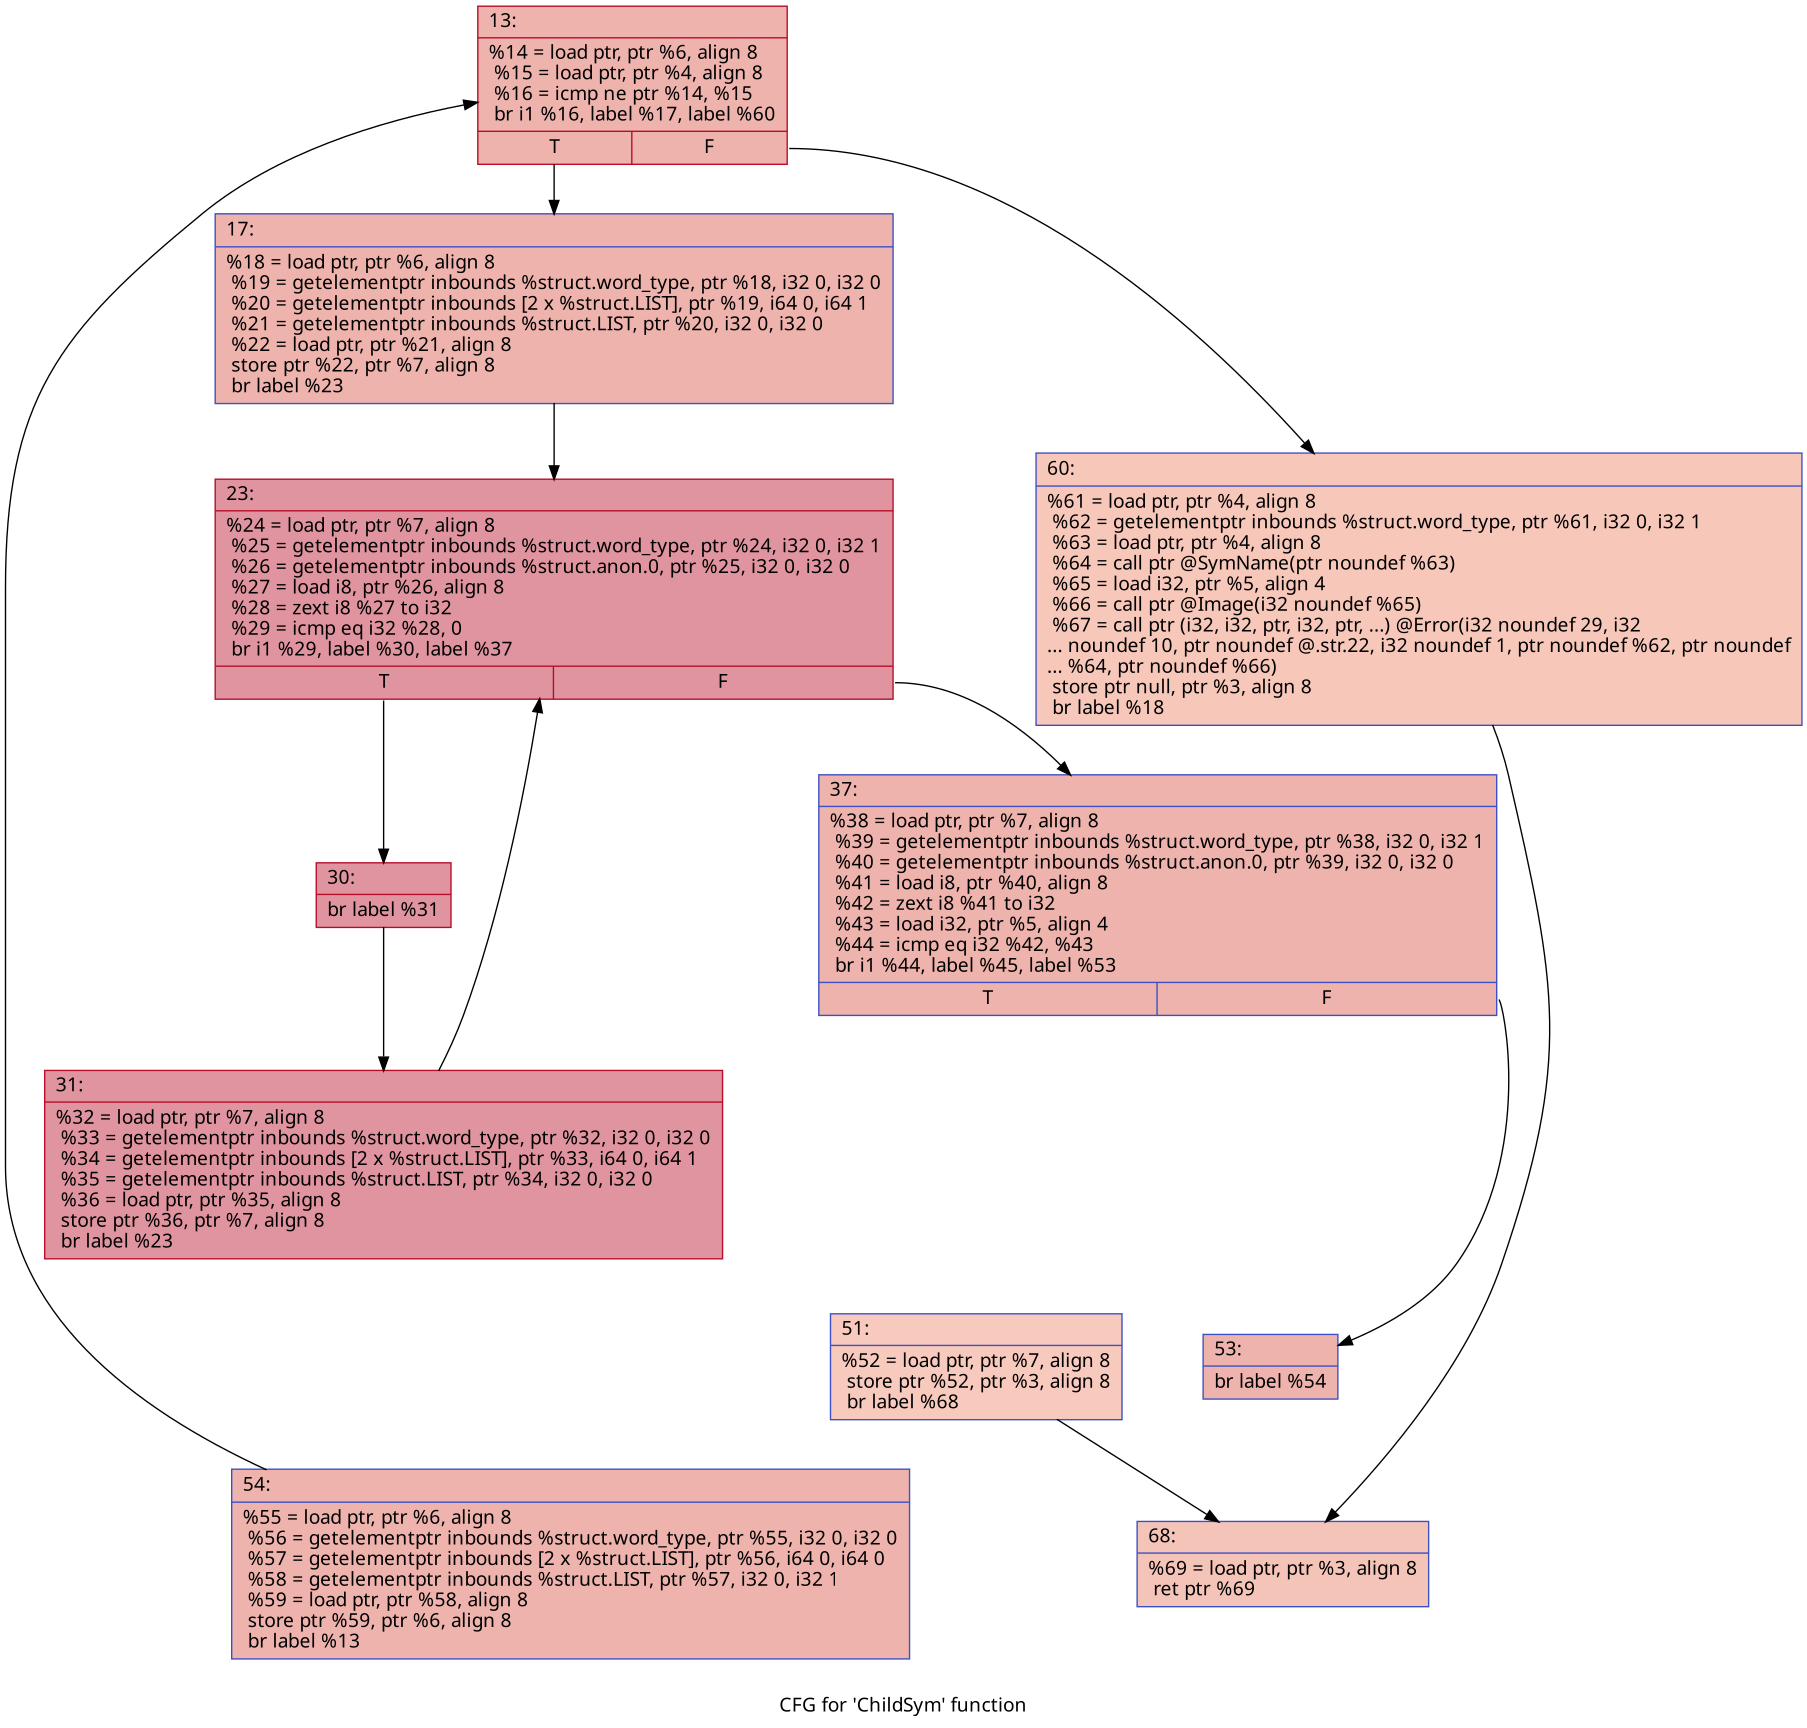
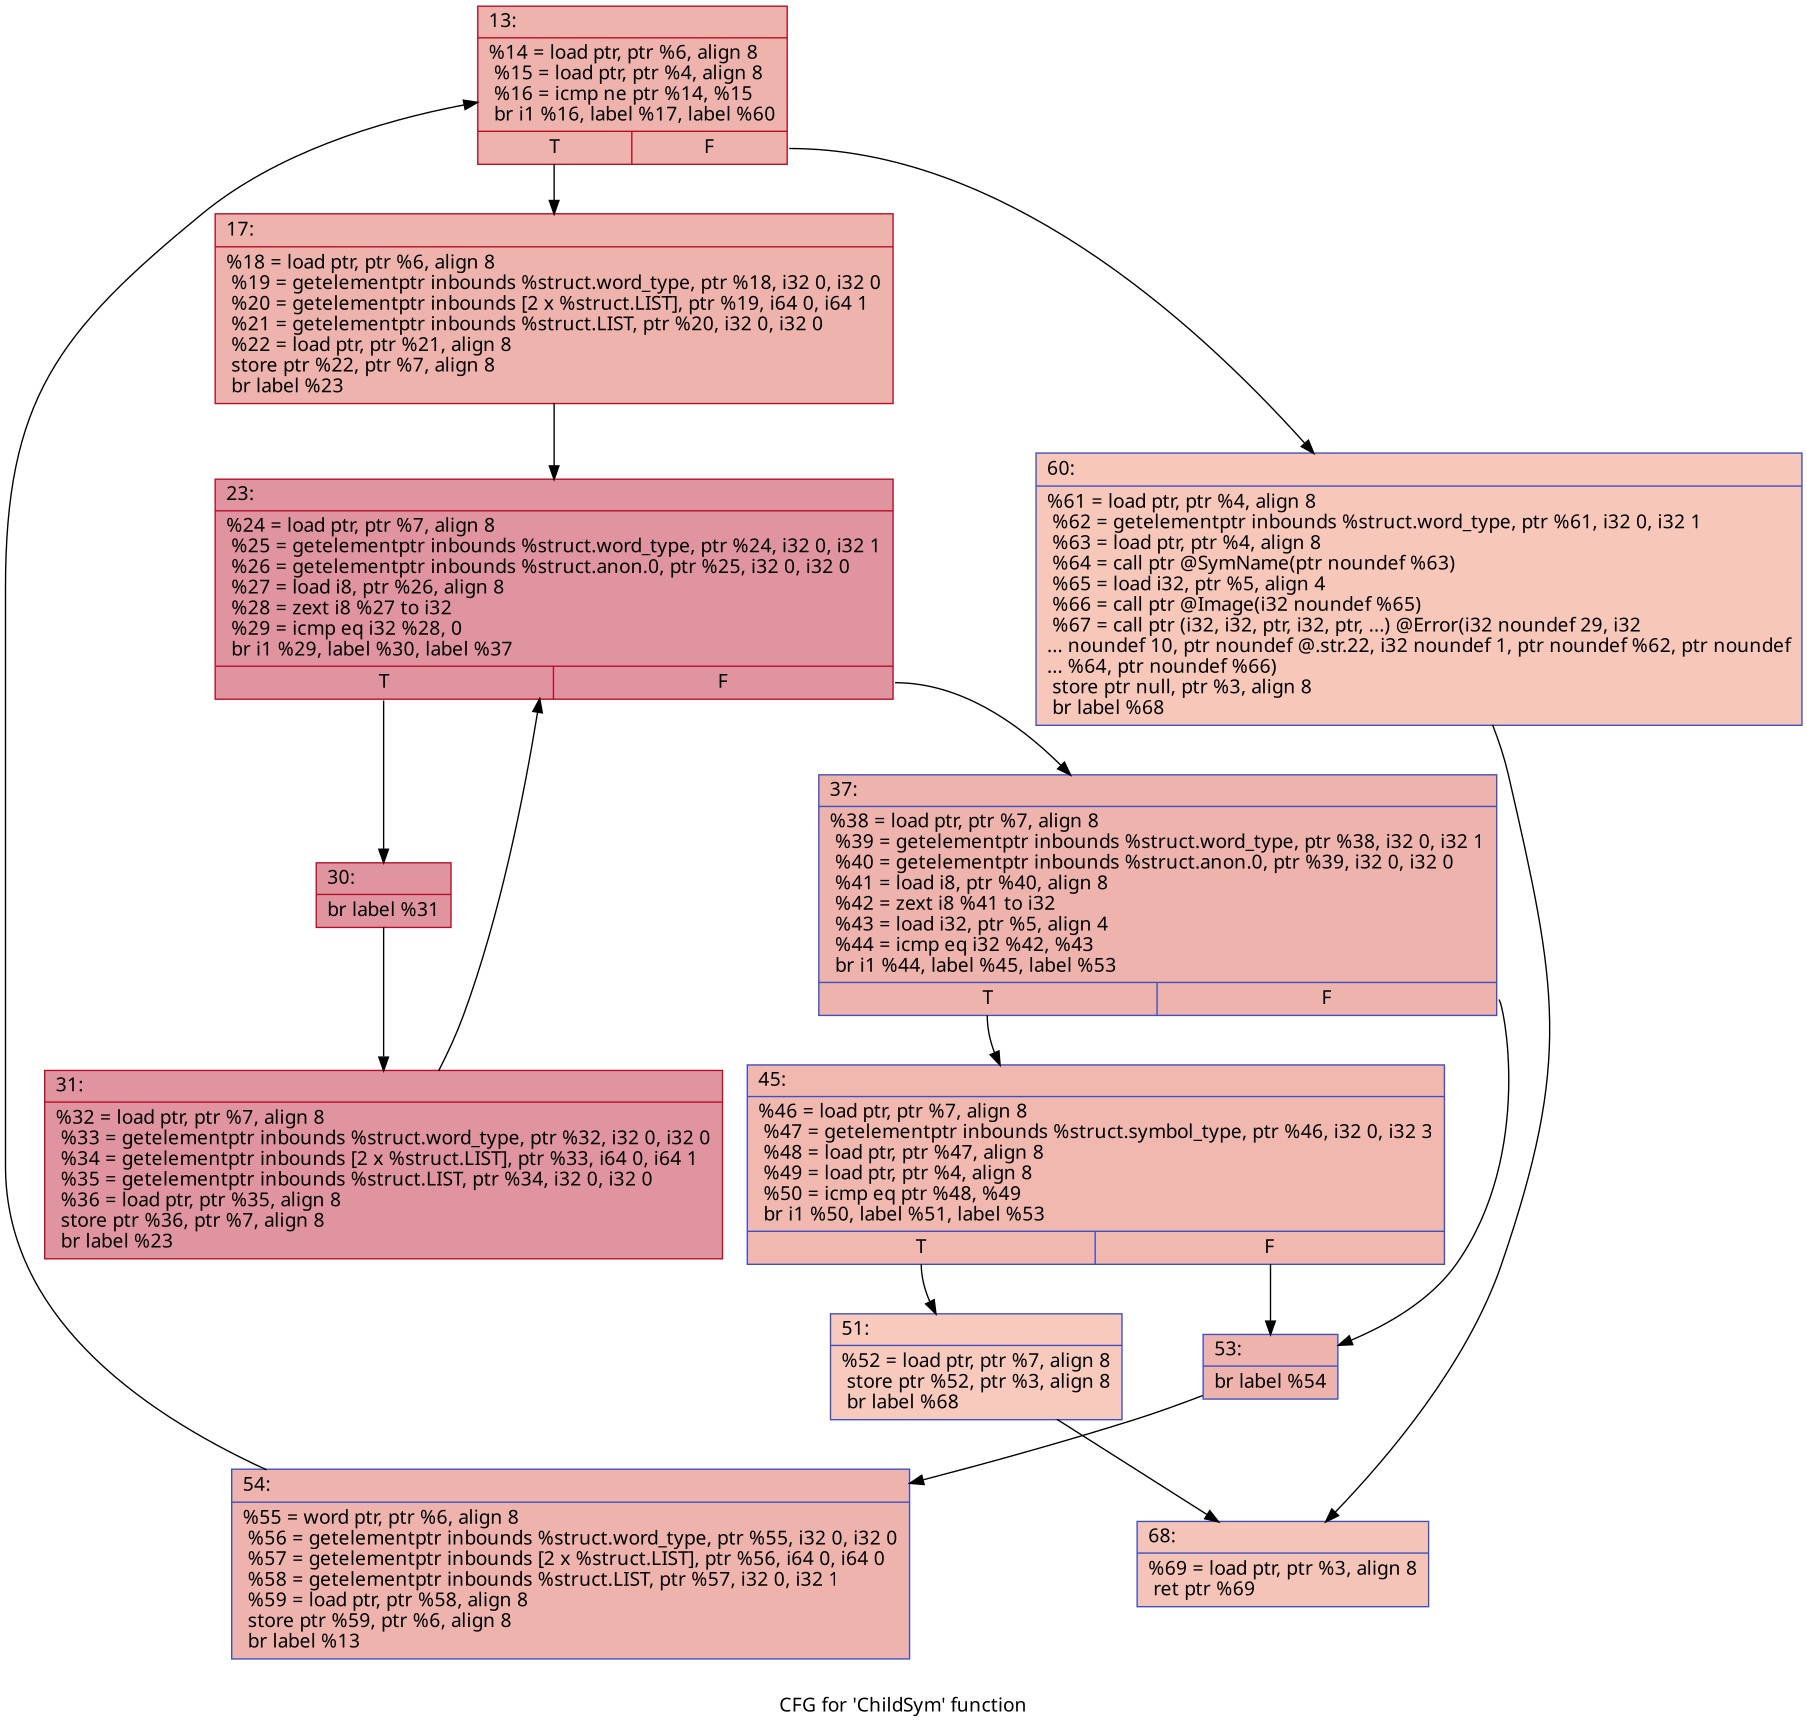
(554, 309) -> (554, 309)
(1106, 708) -> (1106, 708)
none -> (1096, 1165)
none -> (1064, 1441)
(377, 1518) -> (382, 1518)
